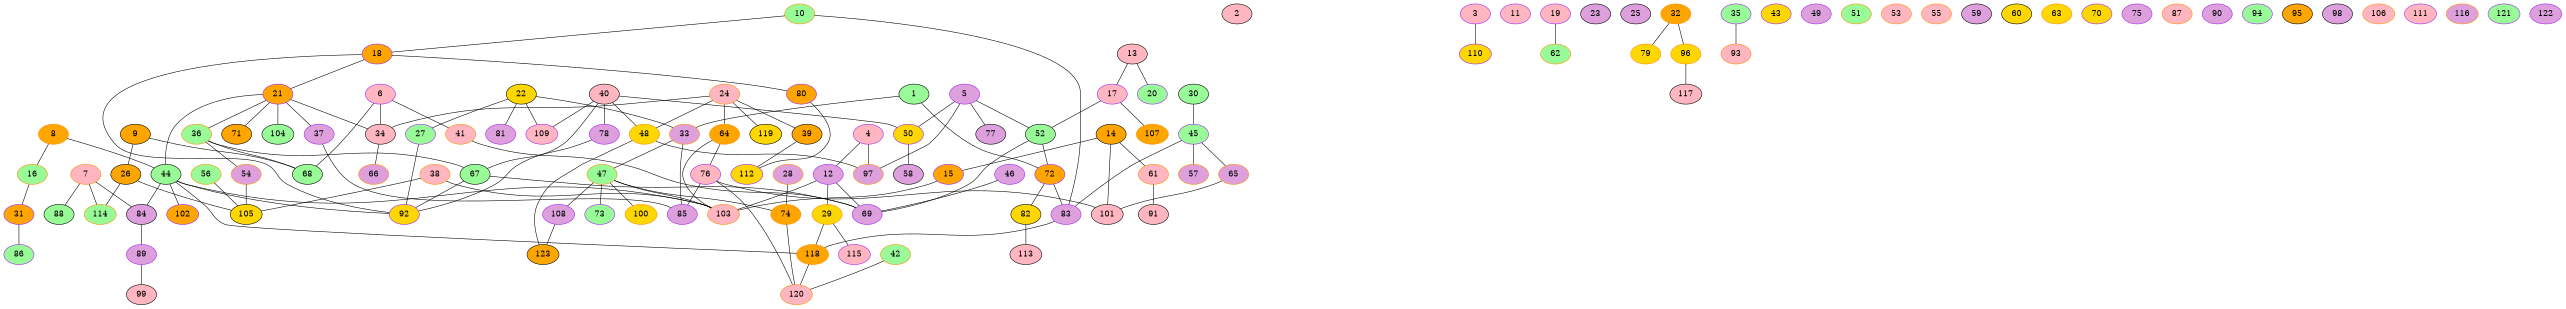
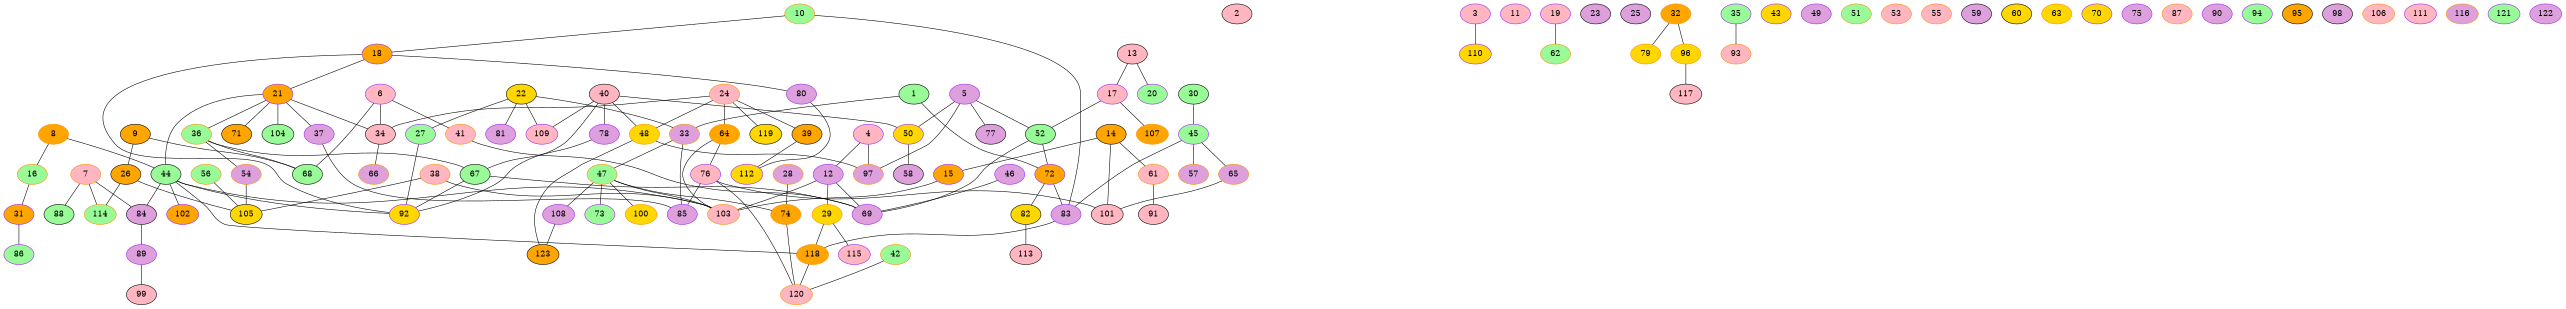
(801, 94) -> (801, 94)
